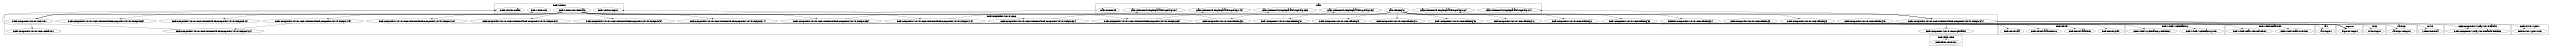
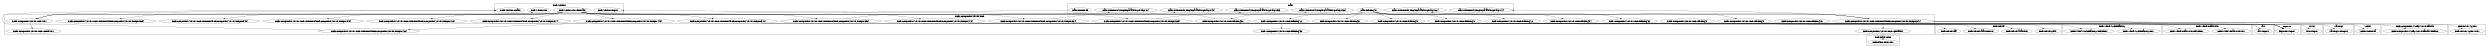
(1512, 14) -> (1282, 26)
(1690, 21) -> (1571, 21)
(2430, 26) -> (2368, 26)
(2294, 31) -> (2231, 31)
